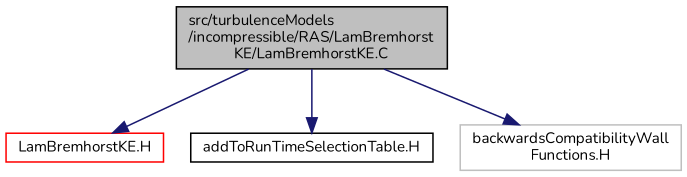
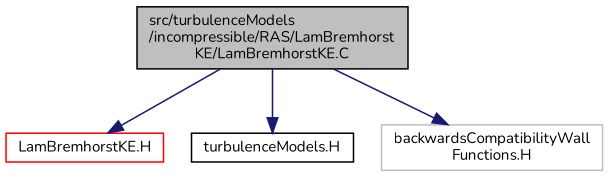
(312, 148) -> (272, 148)
